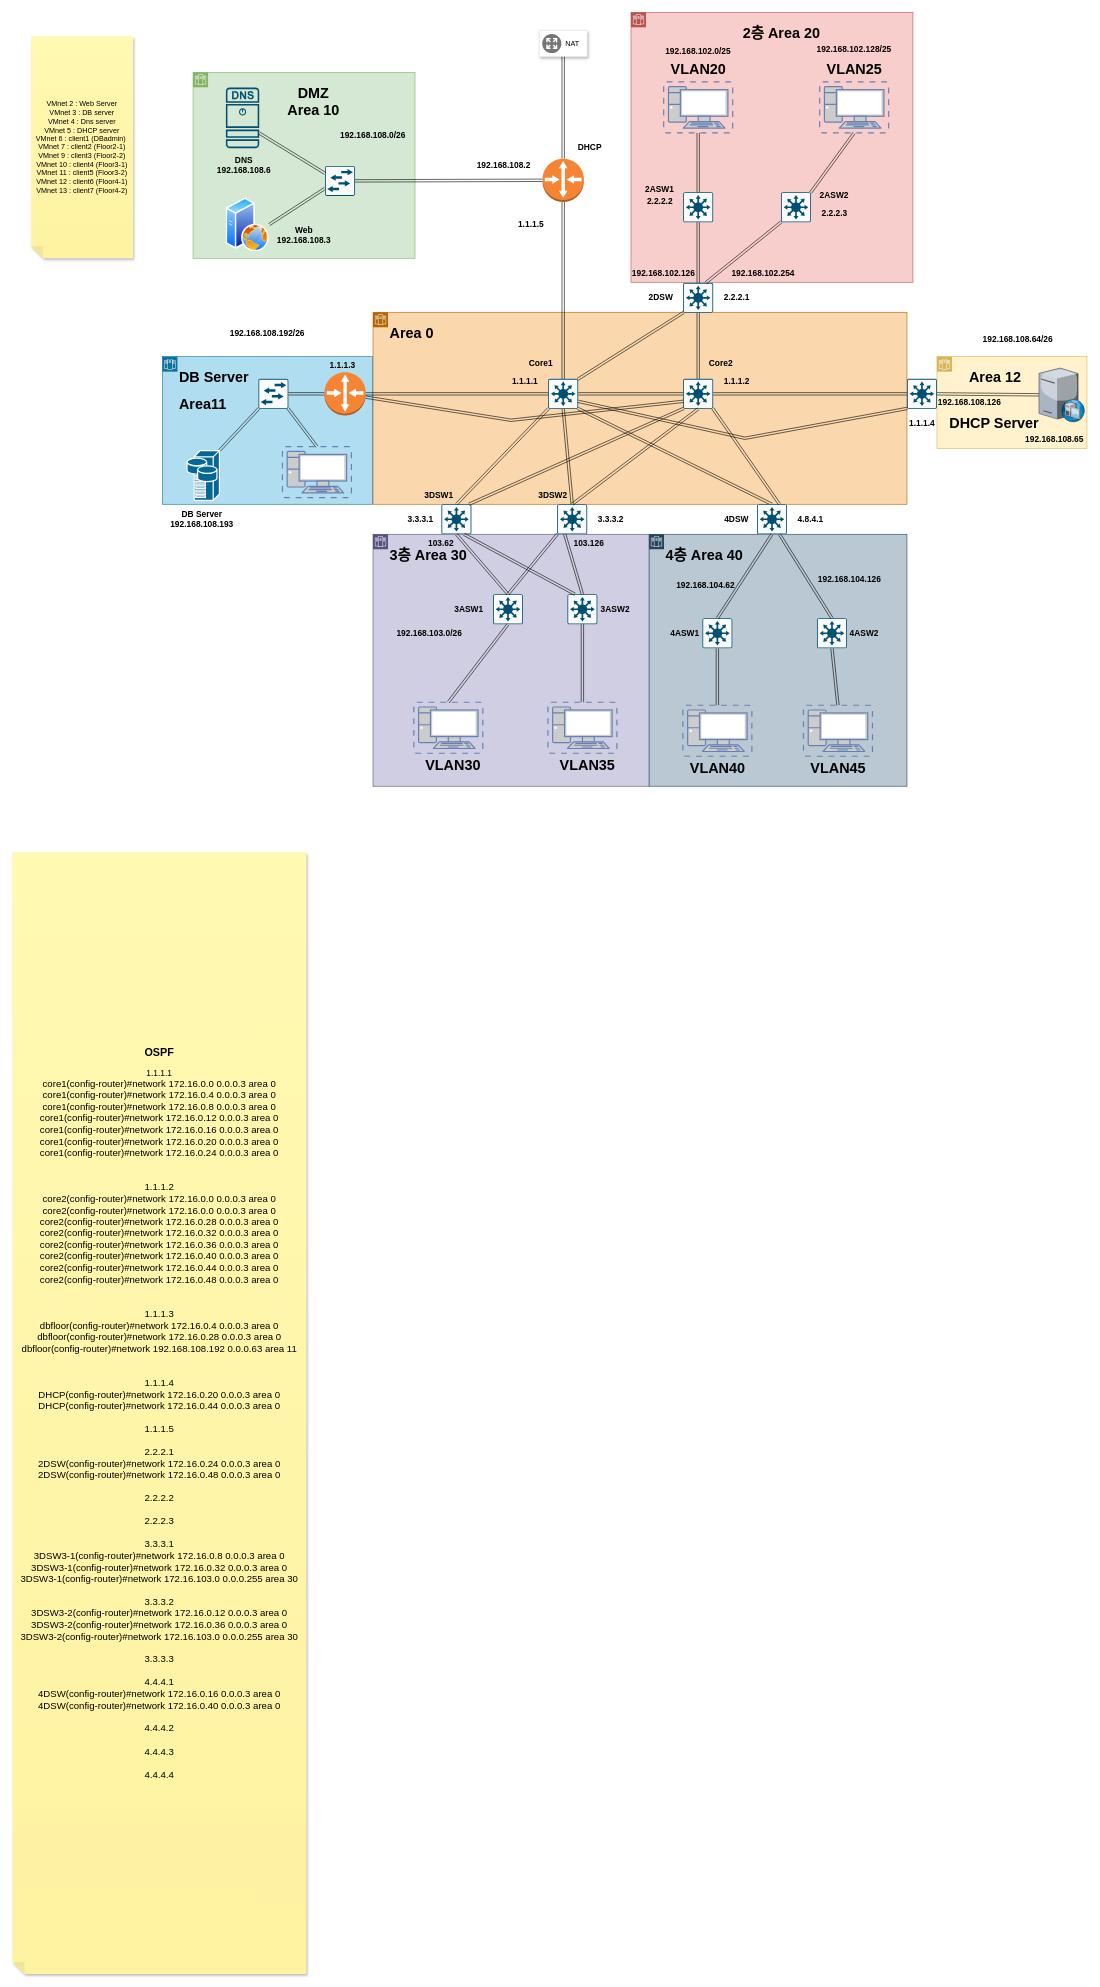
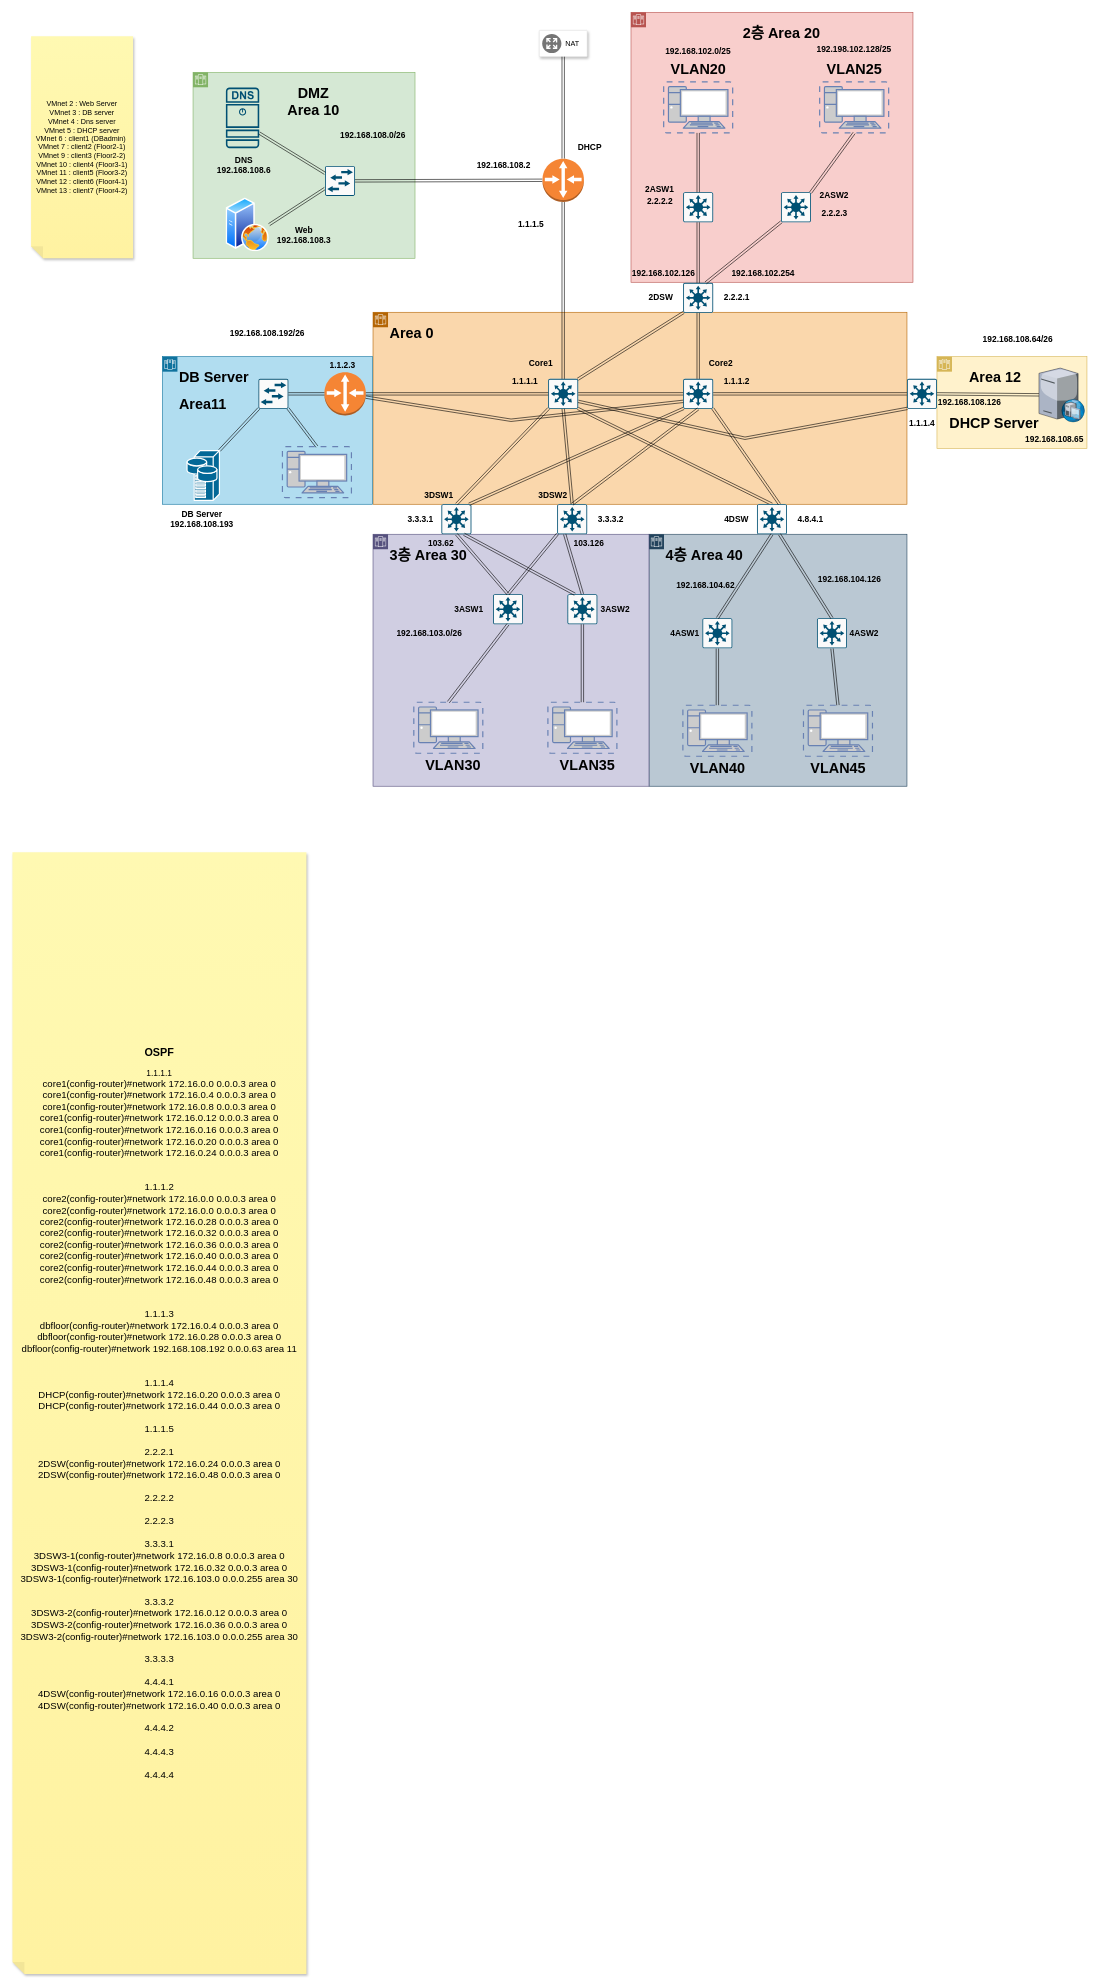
(854, 49) -> (854, 49)
(343, 366) -> (343, 366)
